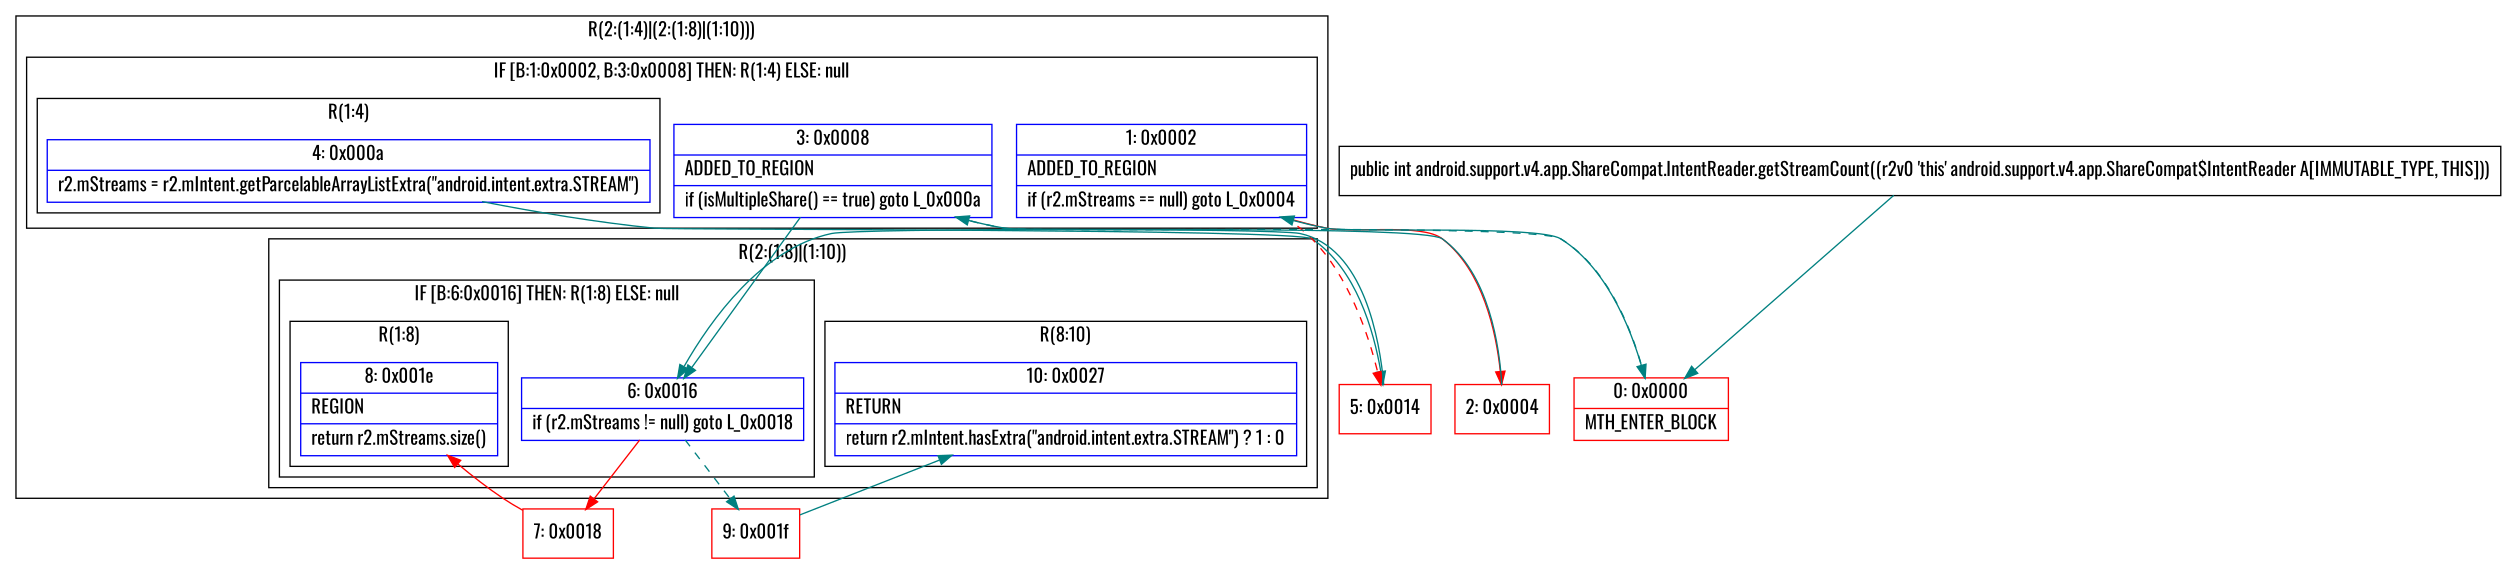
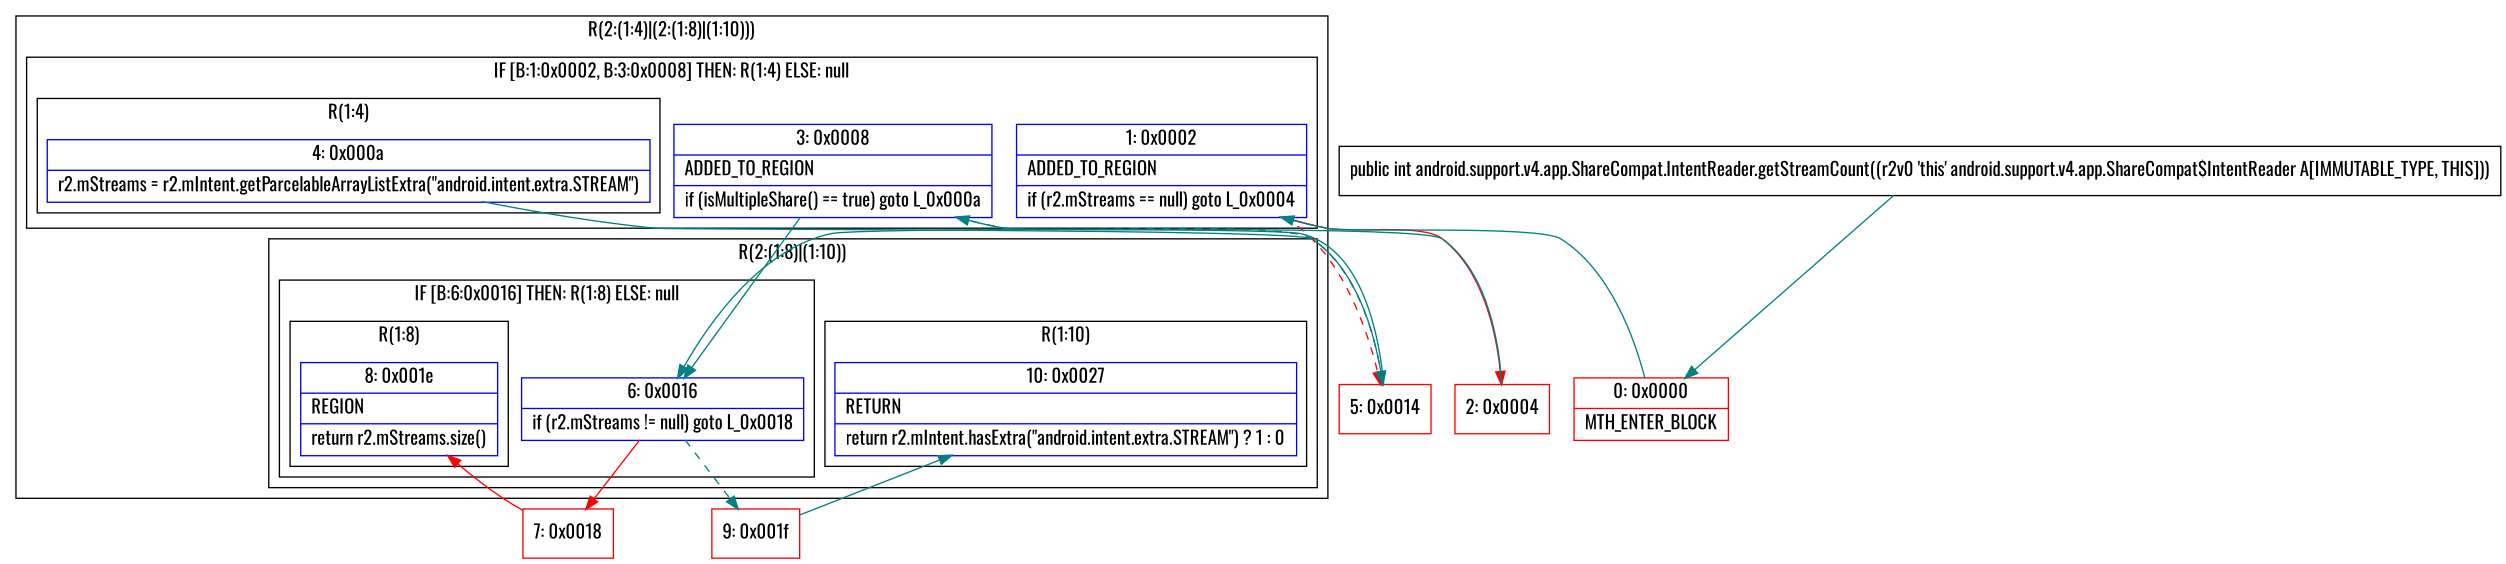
(1334, 230) -> (1210, 229)
(1066, 337) -> (1066, 337)
